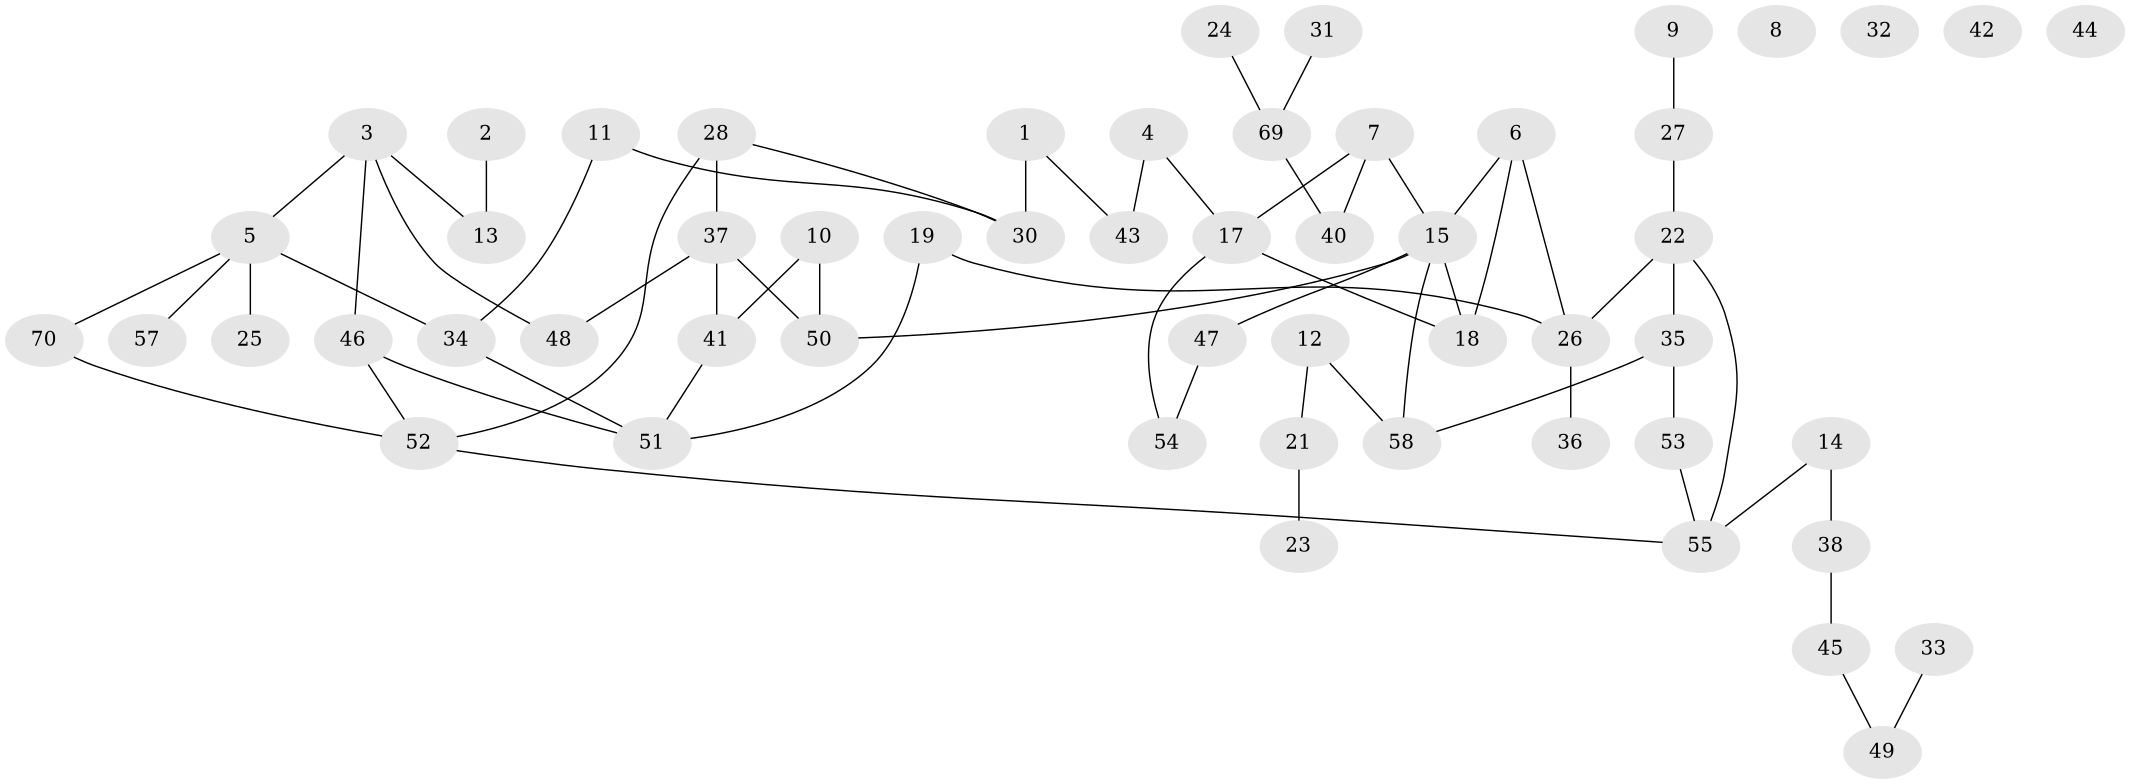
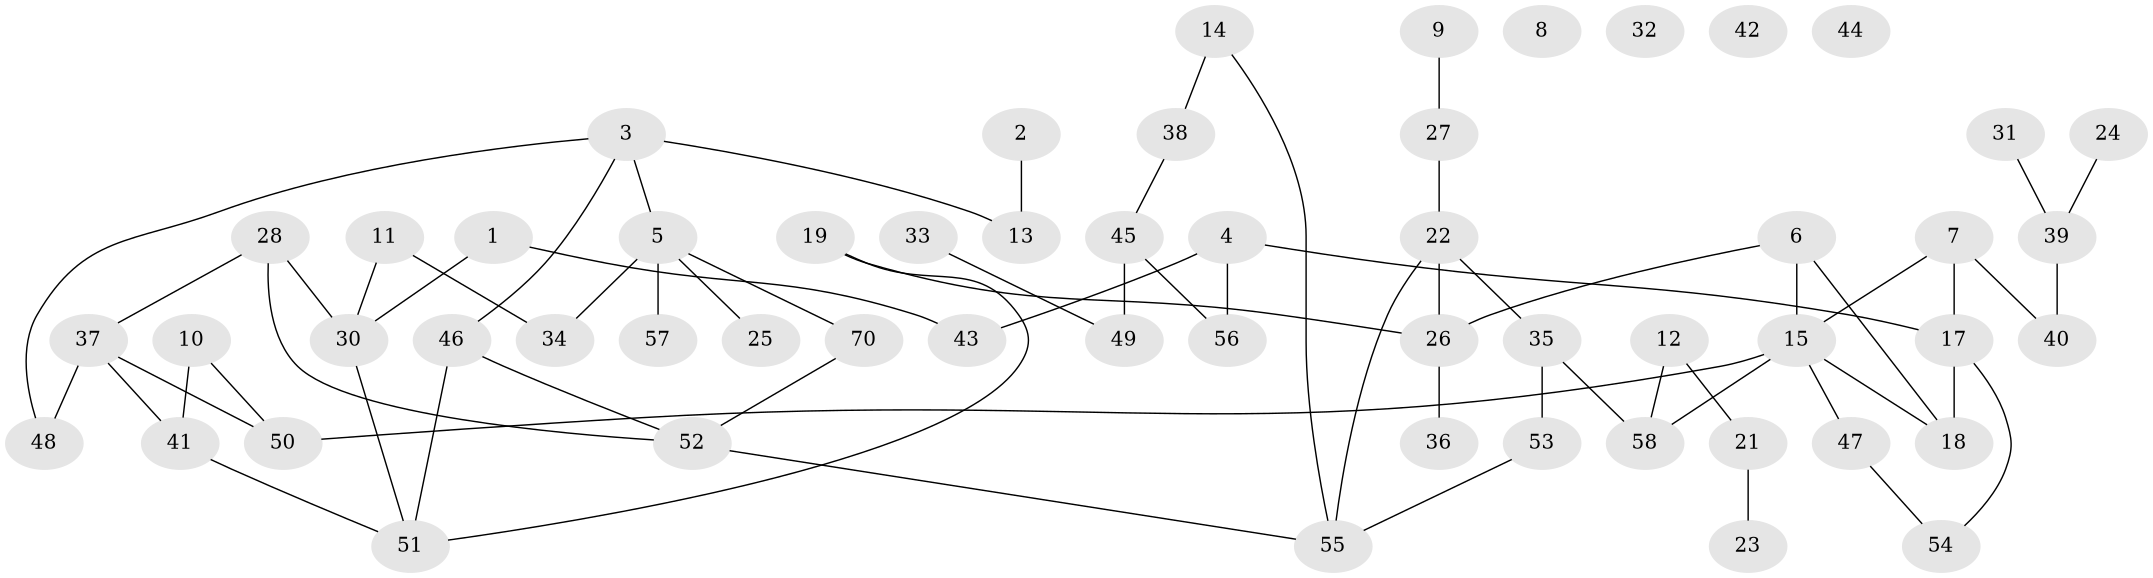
(1272, 134) -> (2057, 237)
none -> (1227, 340)
(554, 392) -> (381, 447)
